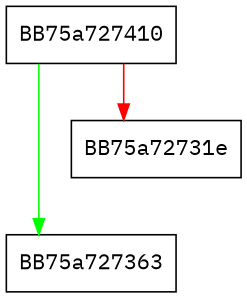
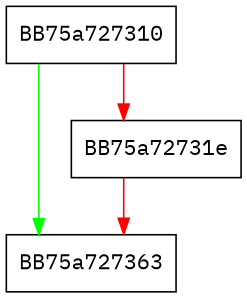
(91, 35) -> (91, 35)
none -> (124, 198)
